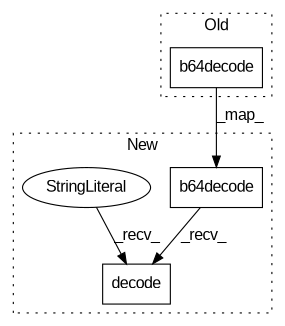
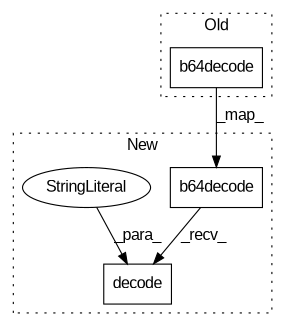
(137, 236) -> (138, 236)
